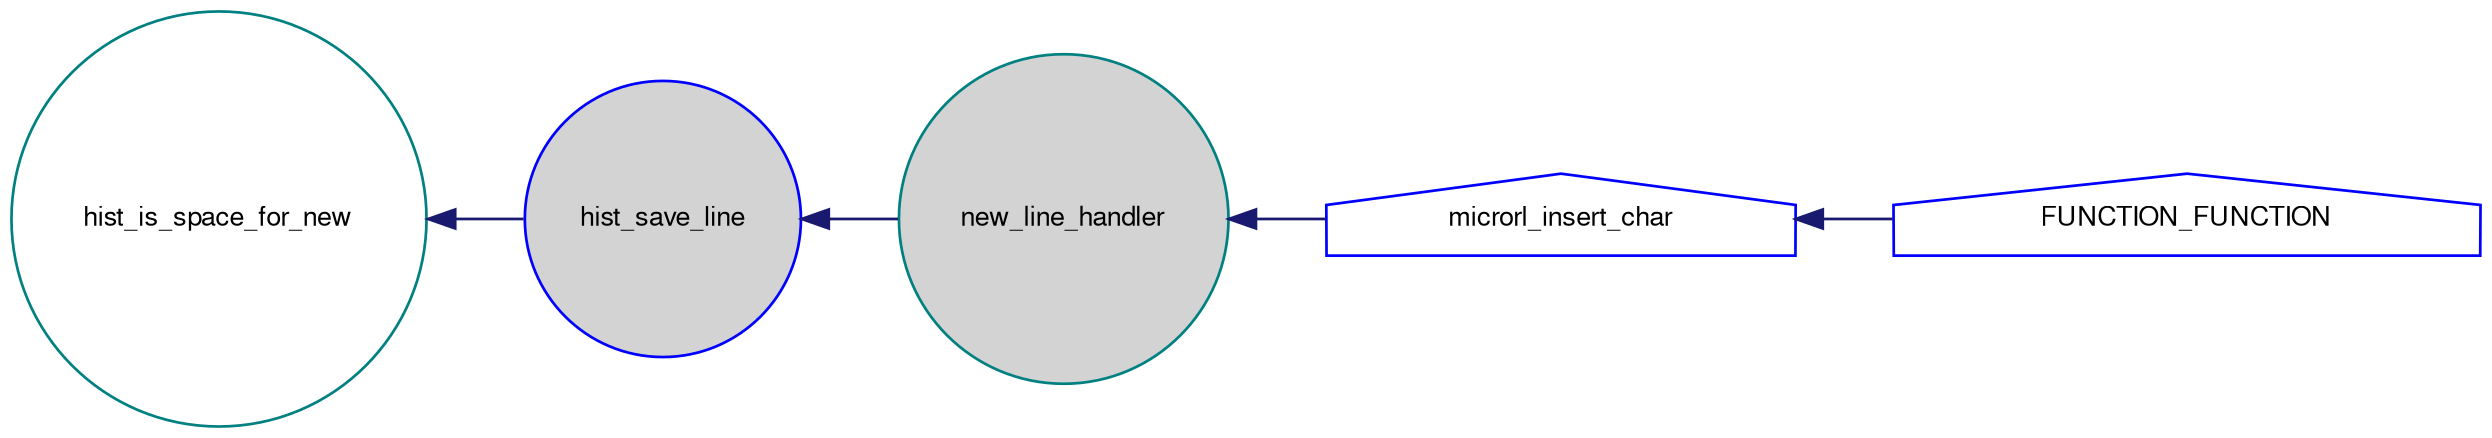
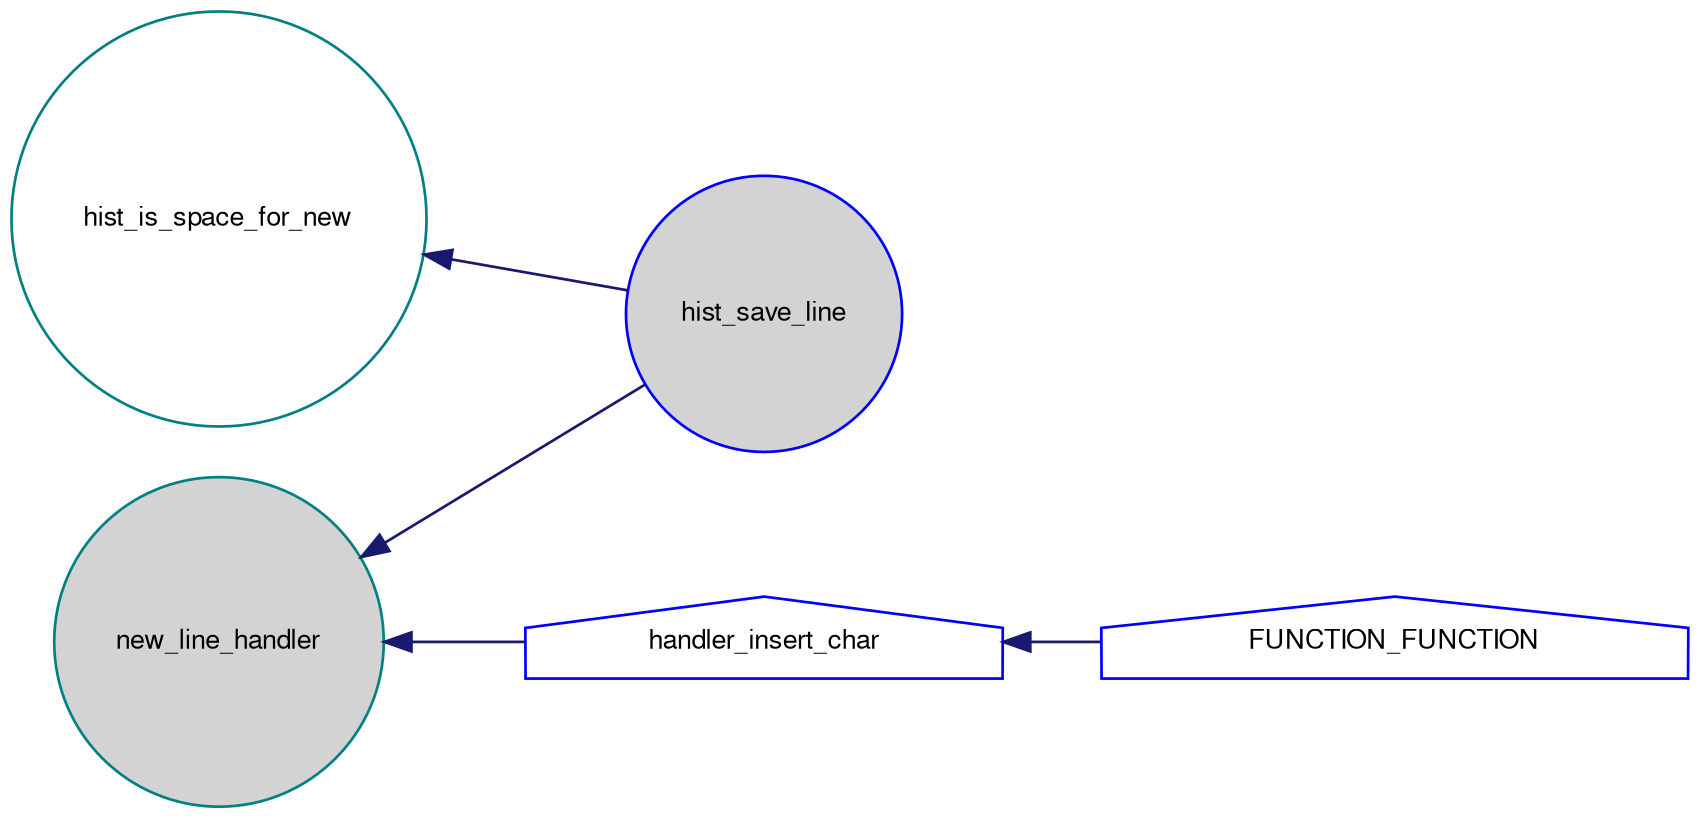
(864, 219) -> (515, 464)
(1561, 219) -> (764, 642)
